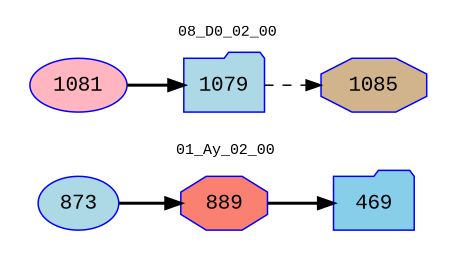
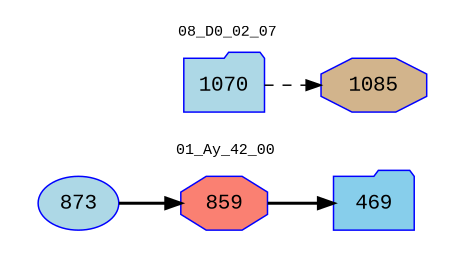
(228, 32) -> (228, 32)
(78, 85) -> none
(224, 85) -> (224, 85)
(226, 150) -> (226, 150)
(224, 203) -> (224, 203)
